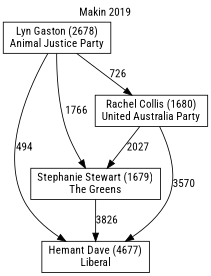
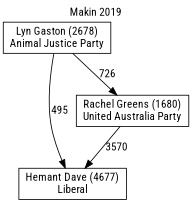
(151, 111) -> (133, 111)
(25, 147) -> (60, 111)
(96, 184) -> none
